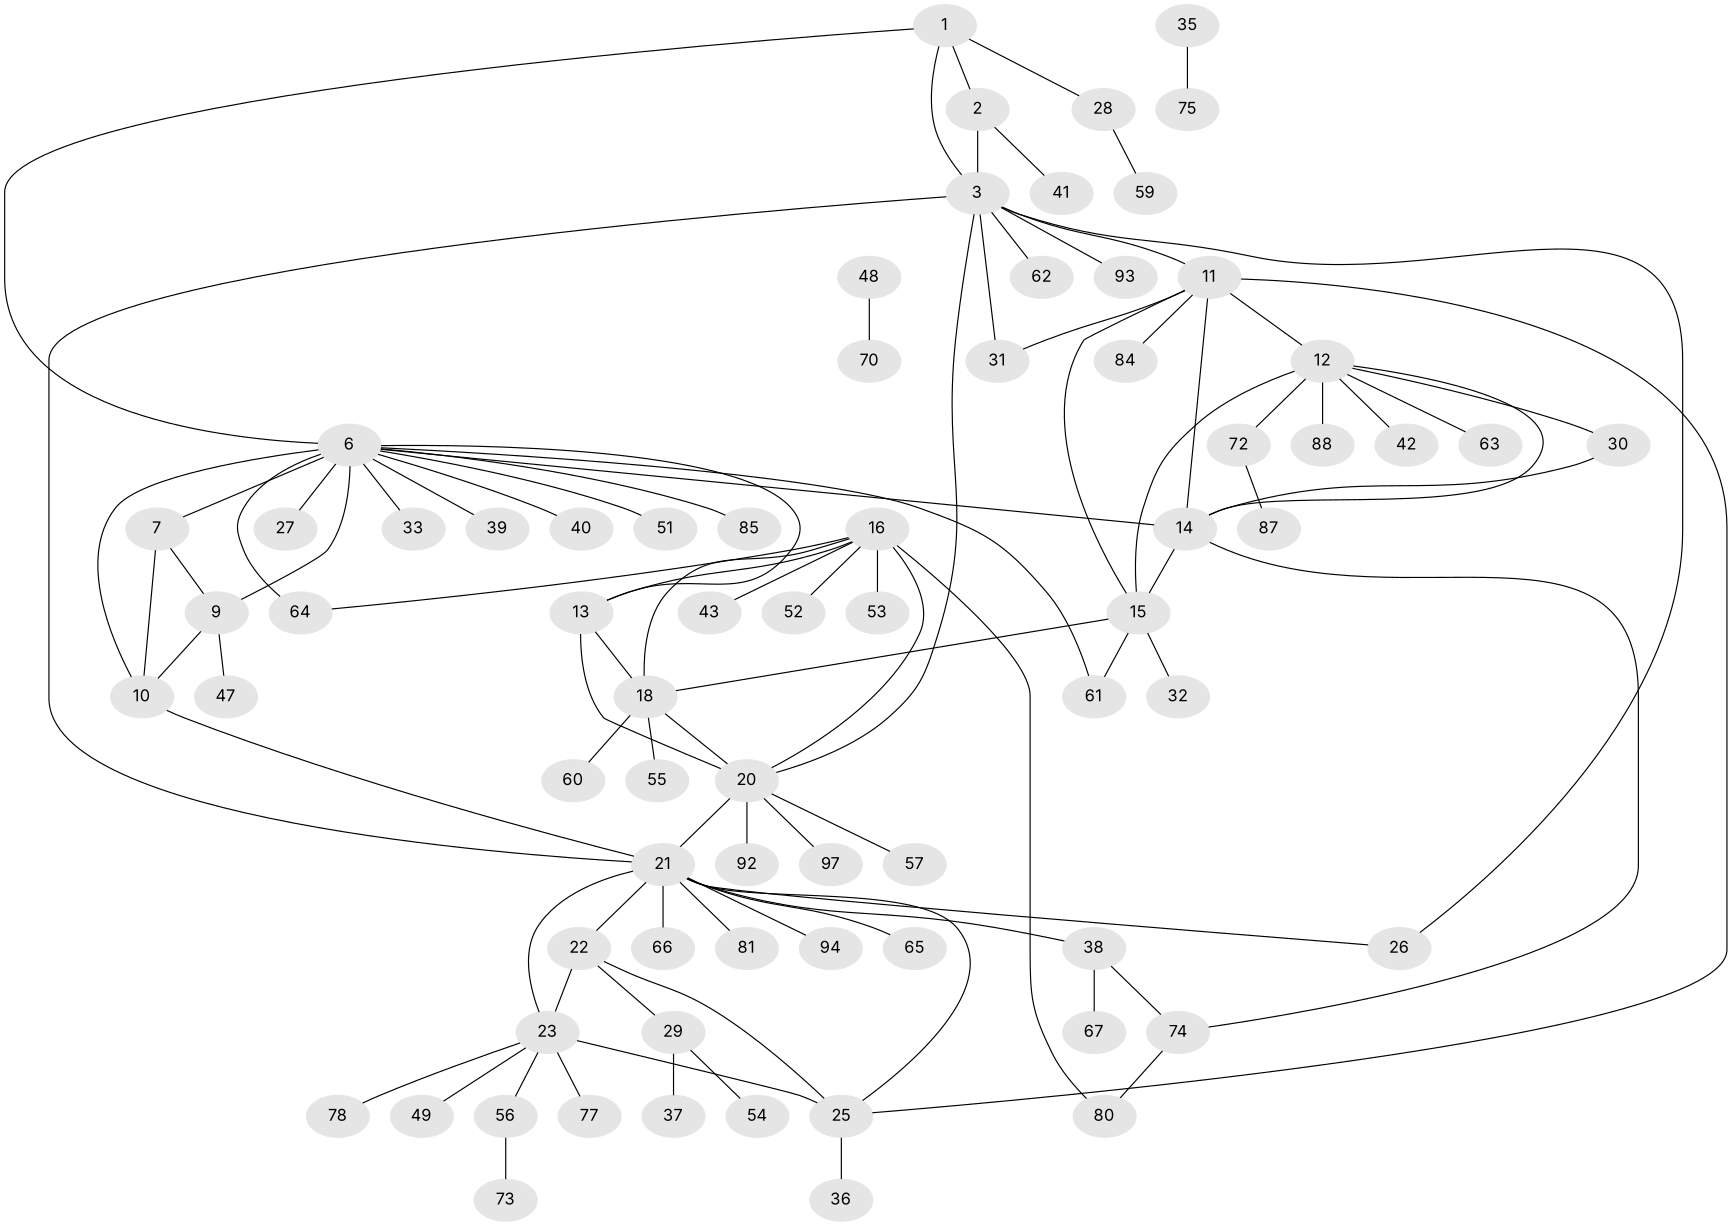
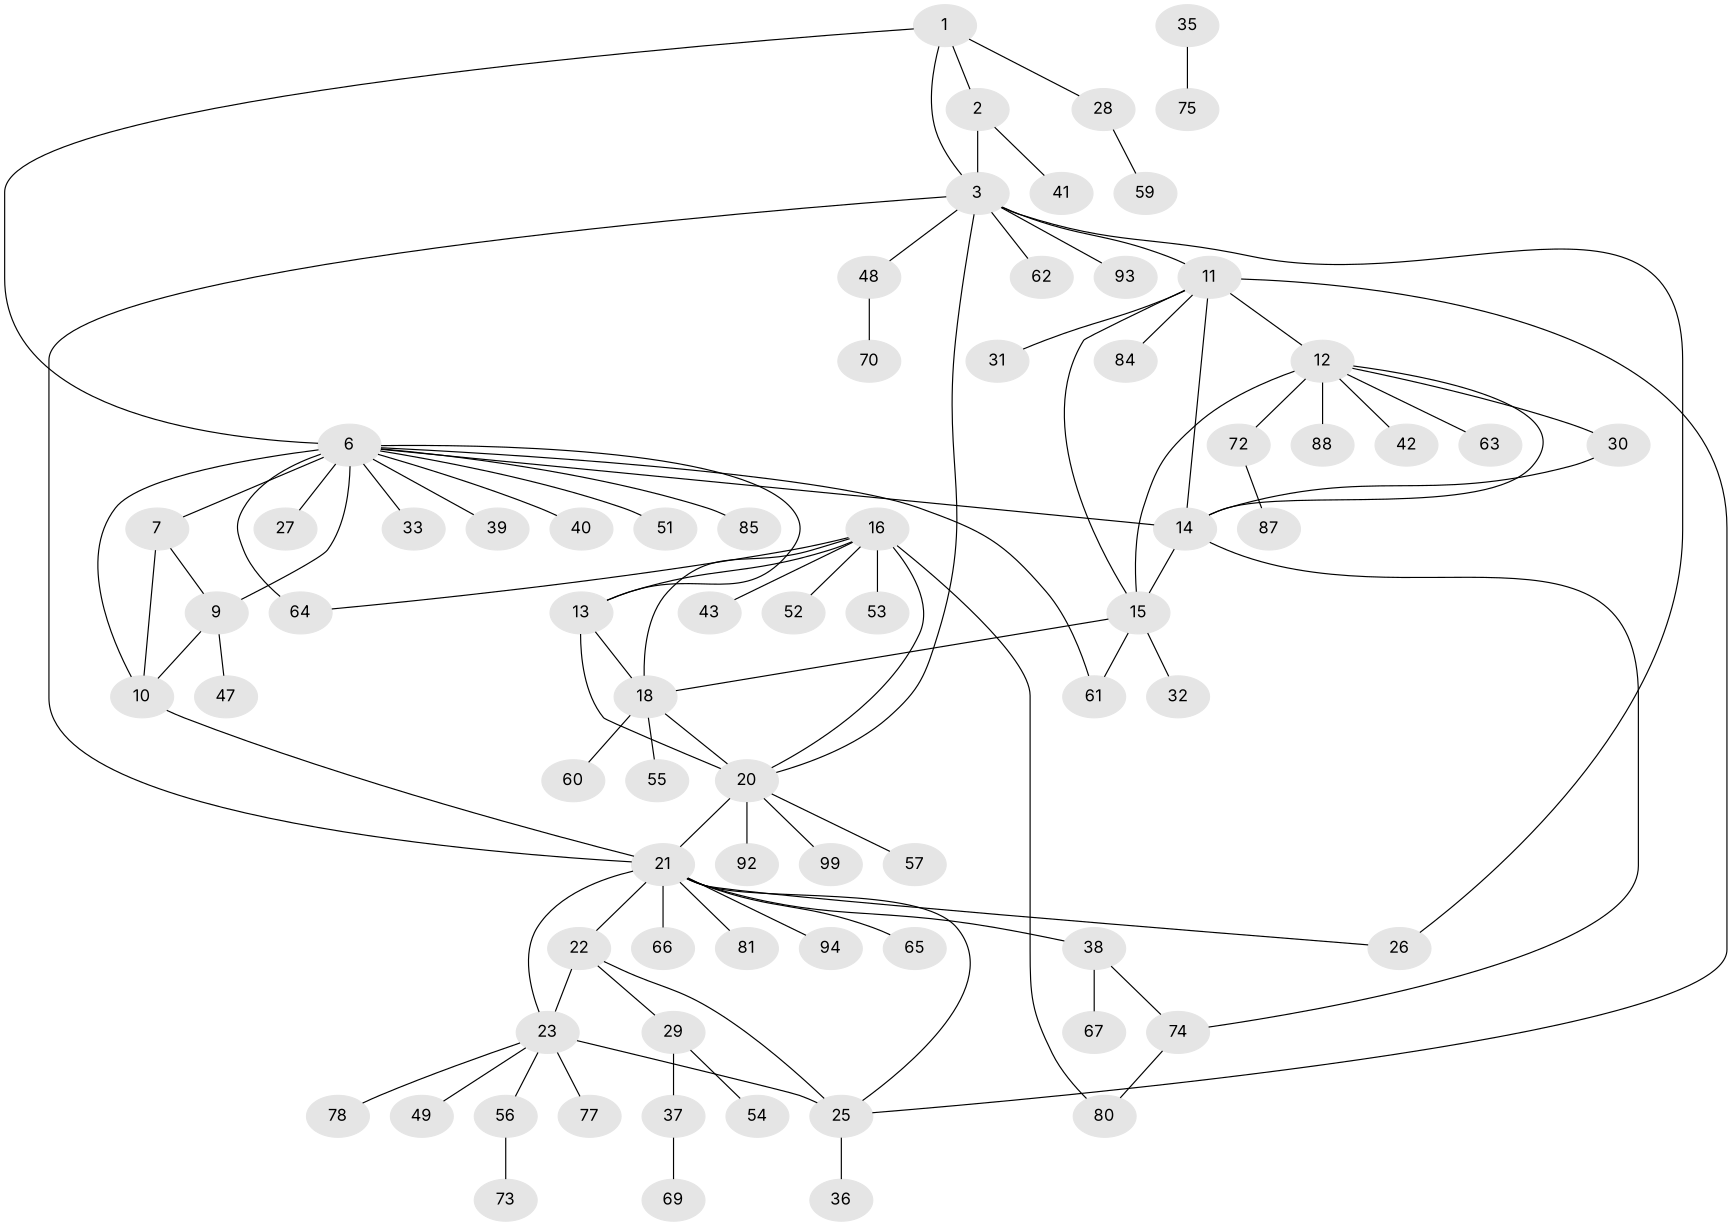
(988, 277) -> (923, 235)
(831, 865) -> (831, 865)
none -> (674, 1200)
